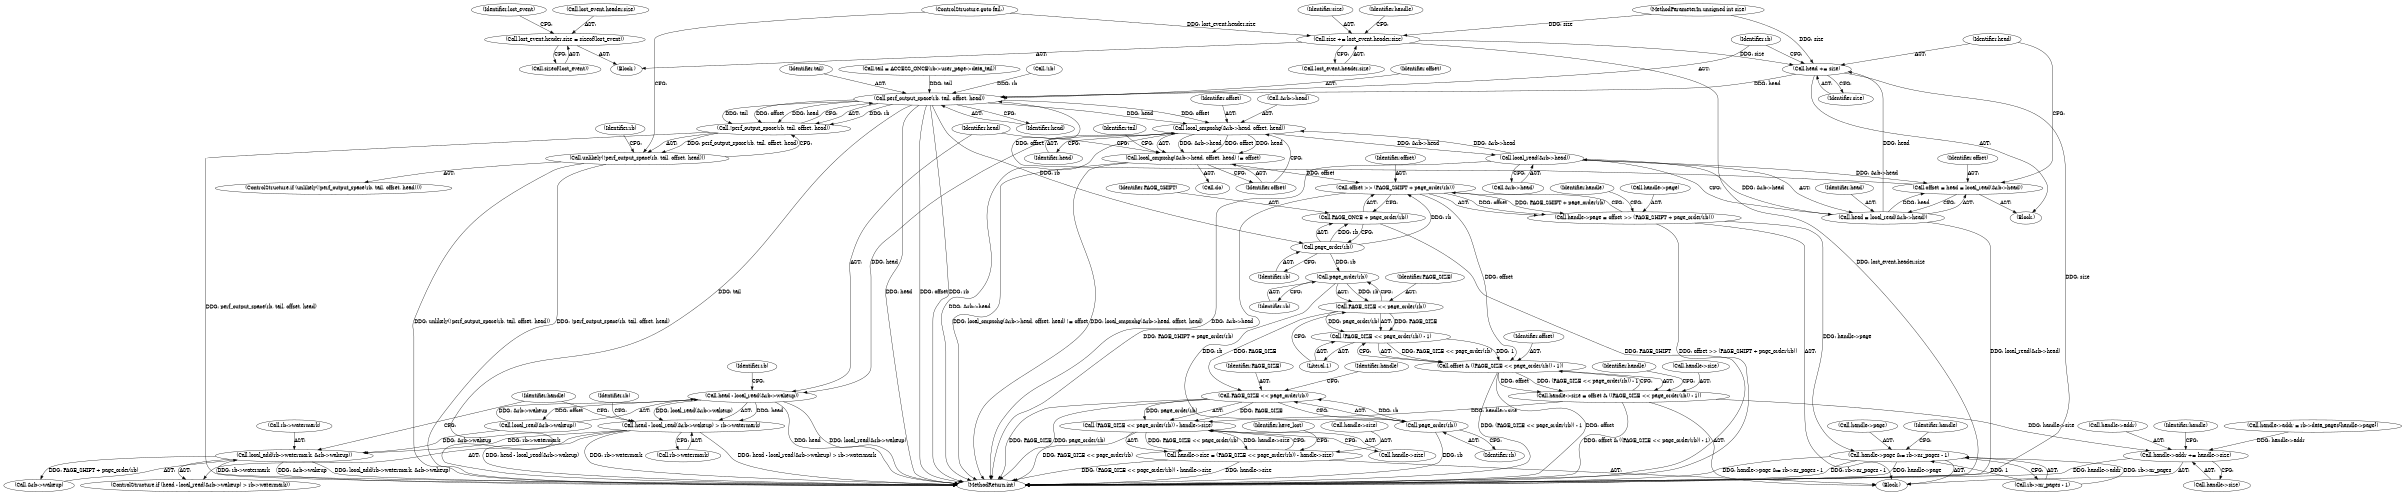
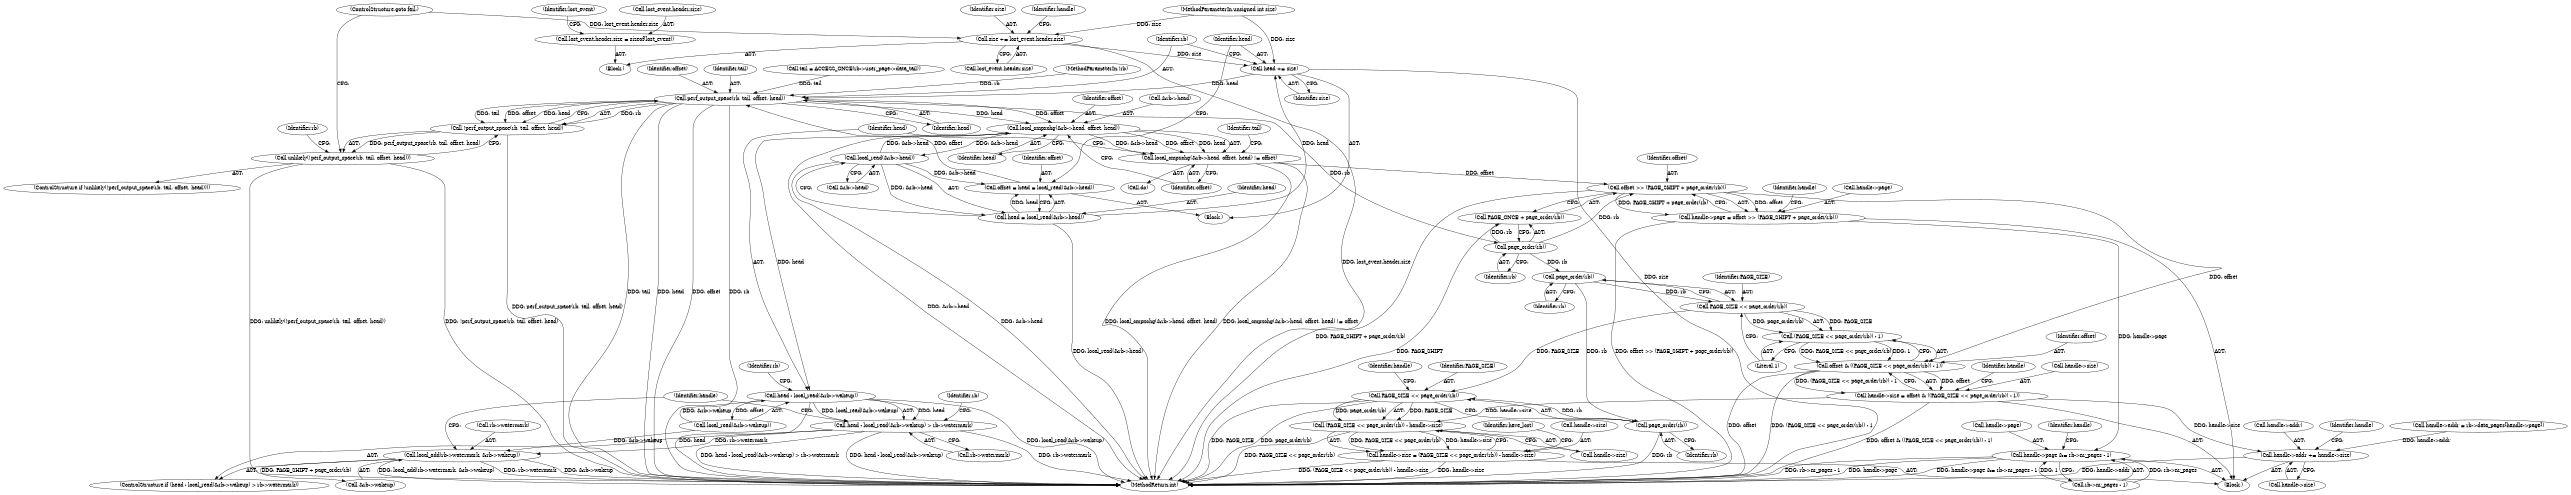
(560, 69) -> none
(1044, 69) -> (1097, 69)
(1148, 188) -> none
(1345, 352) -> (1791, 352)
